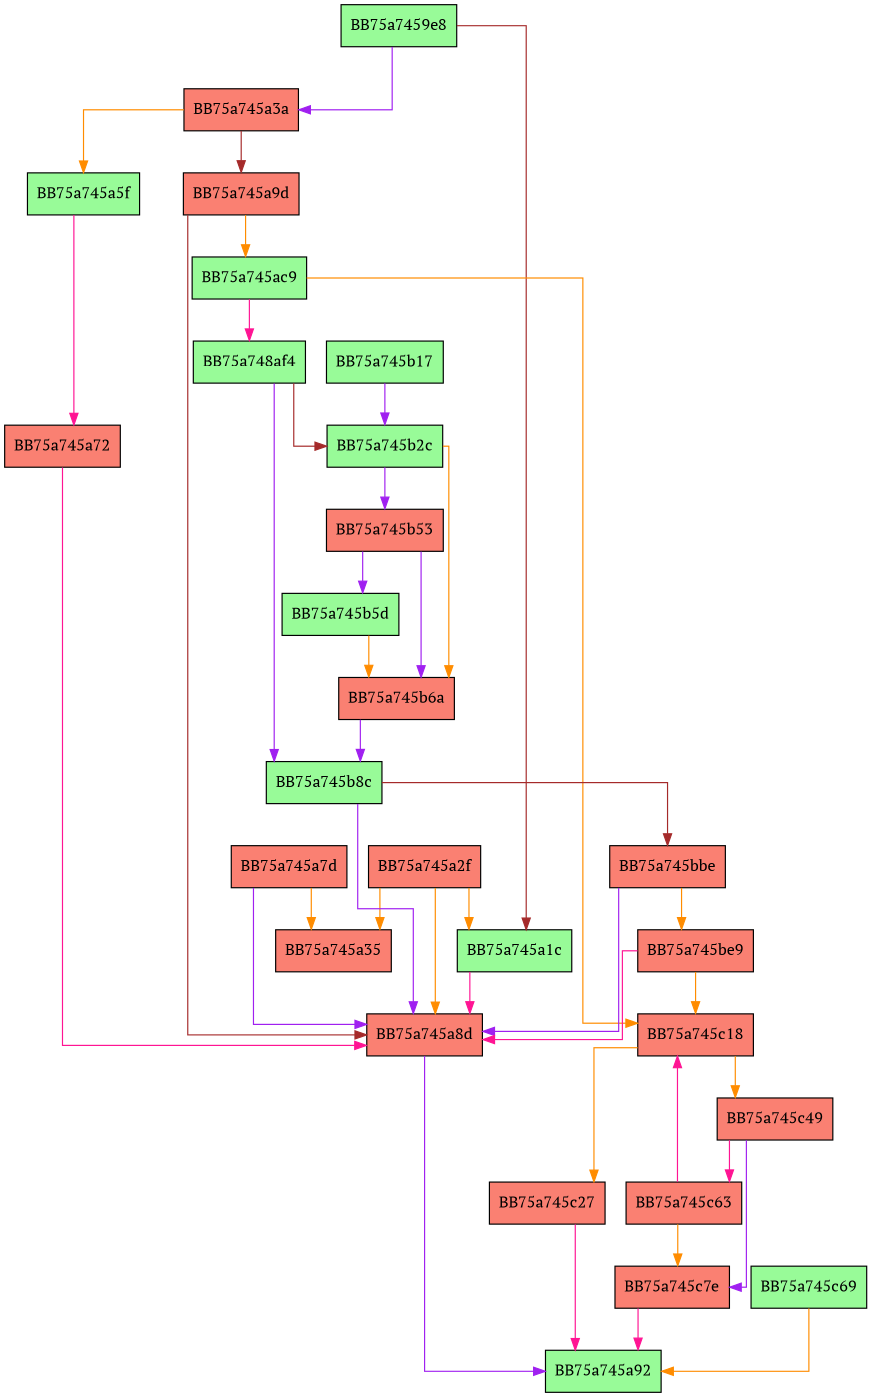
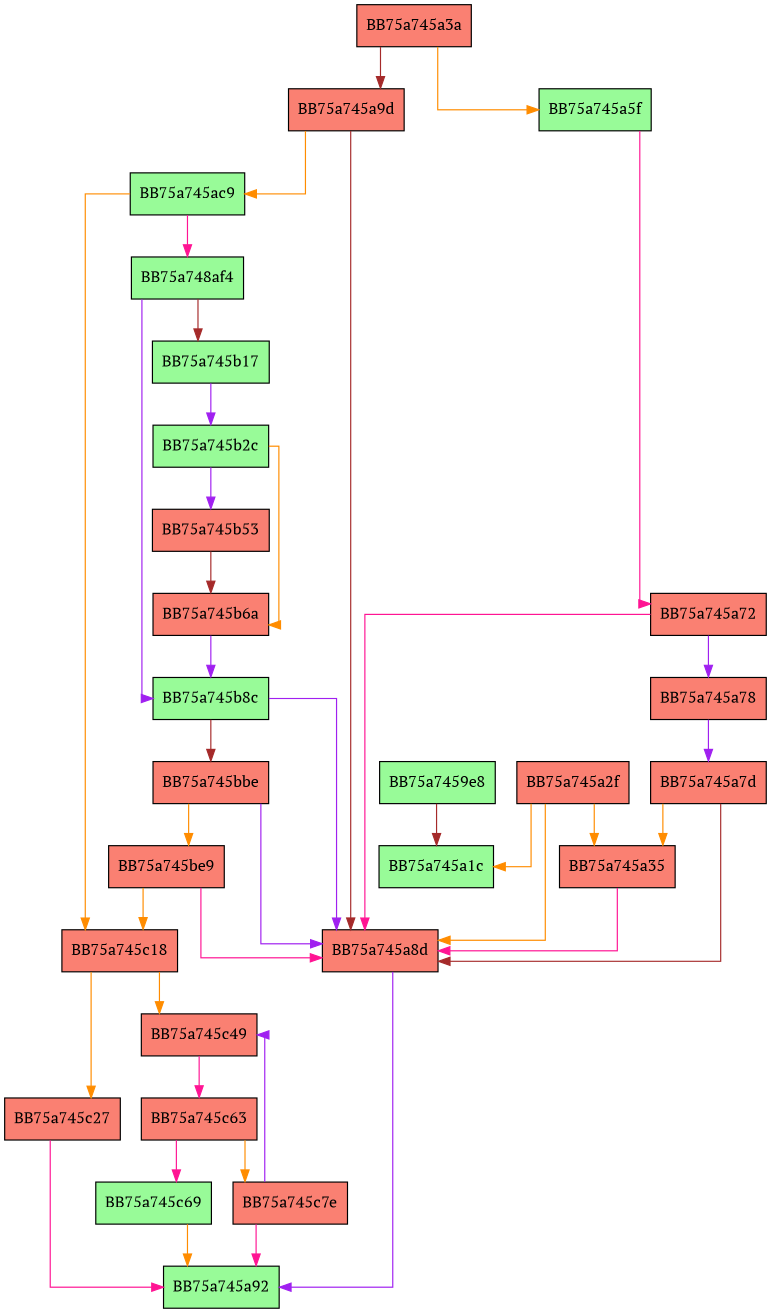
(383, 110) -> none
(294, 425) -> (198, 314)
(421, 609) -> (211, 566)
(340, 614) -> none
none -> (708, 698)
(470, 987) -> (565, 951)
(253, 1007) -> (664, 961)
(677, 1125) -> (176, 1155)
(746, 1216) -> (265, 1108)
